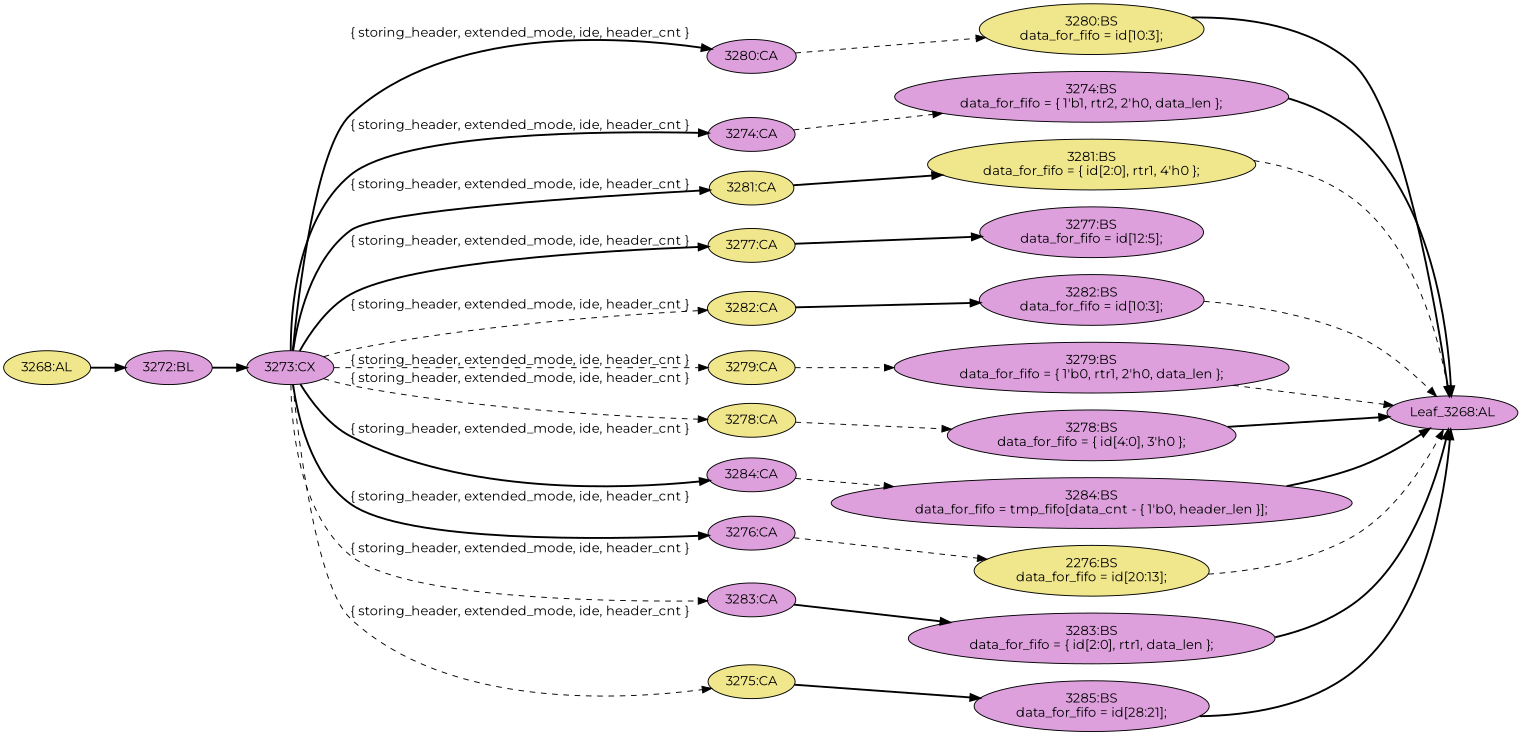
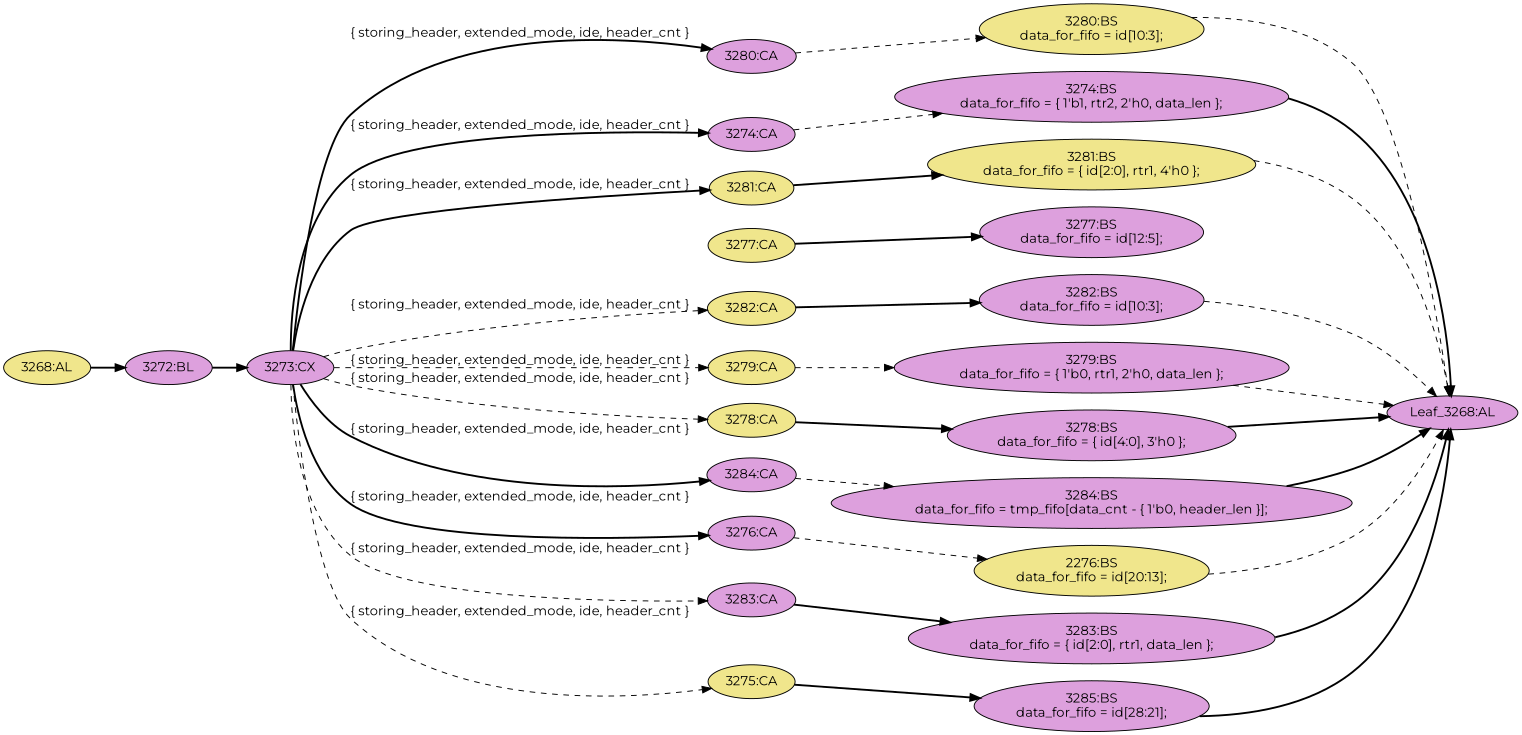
(1392, 137) -> (1392, 137)
(484, 263) -> none
(869, 425) -> (869, 425)
